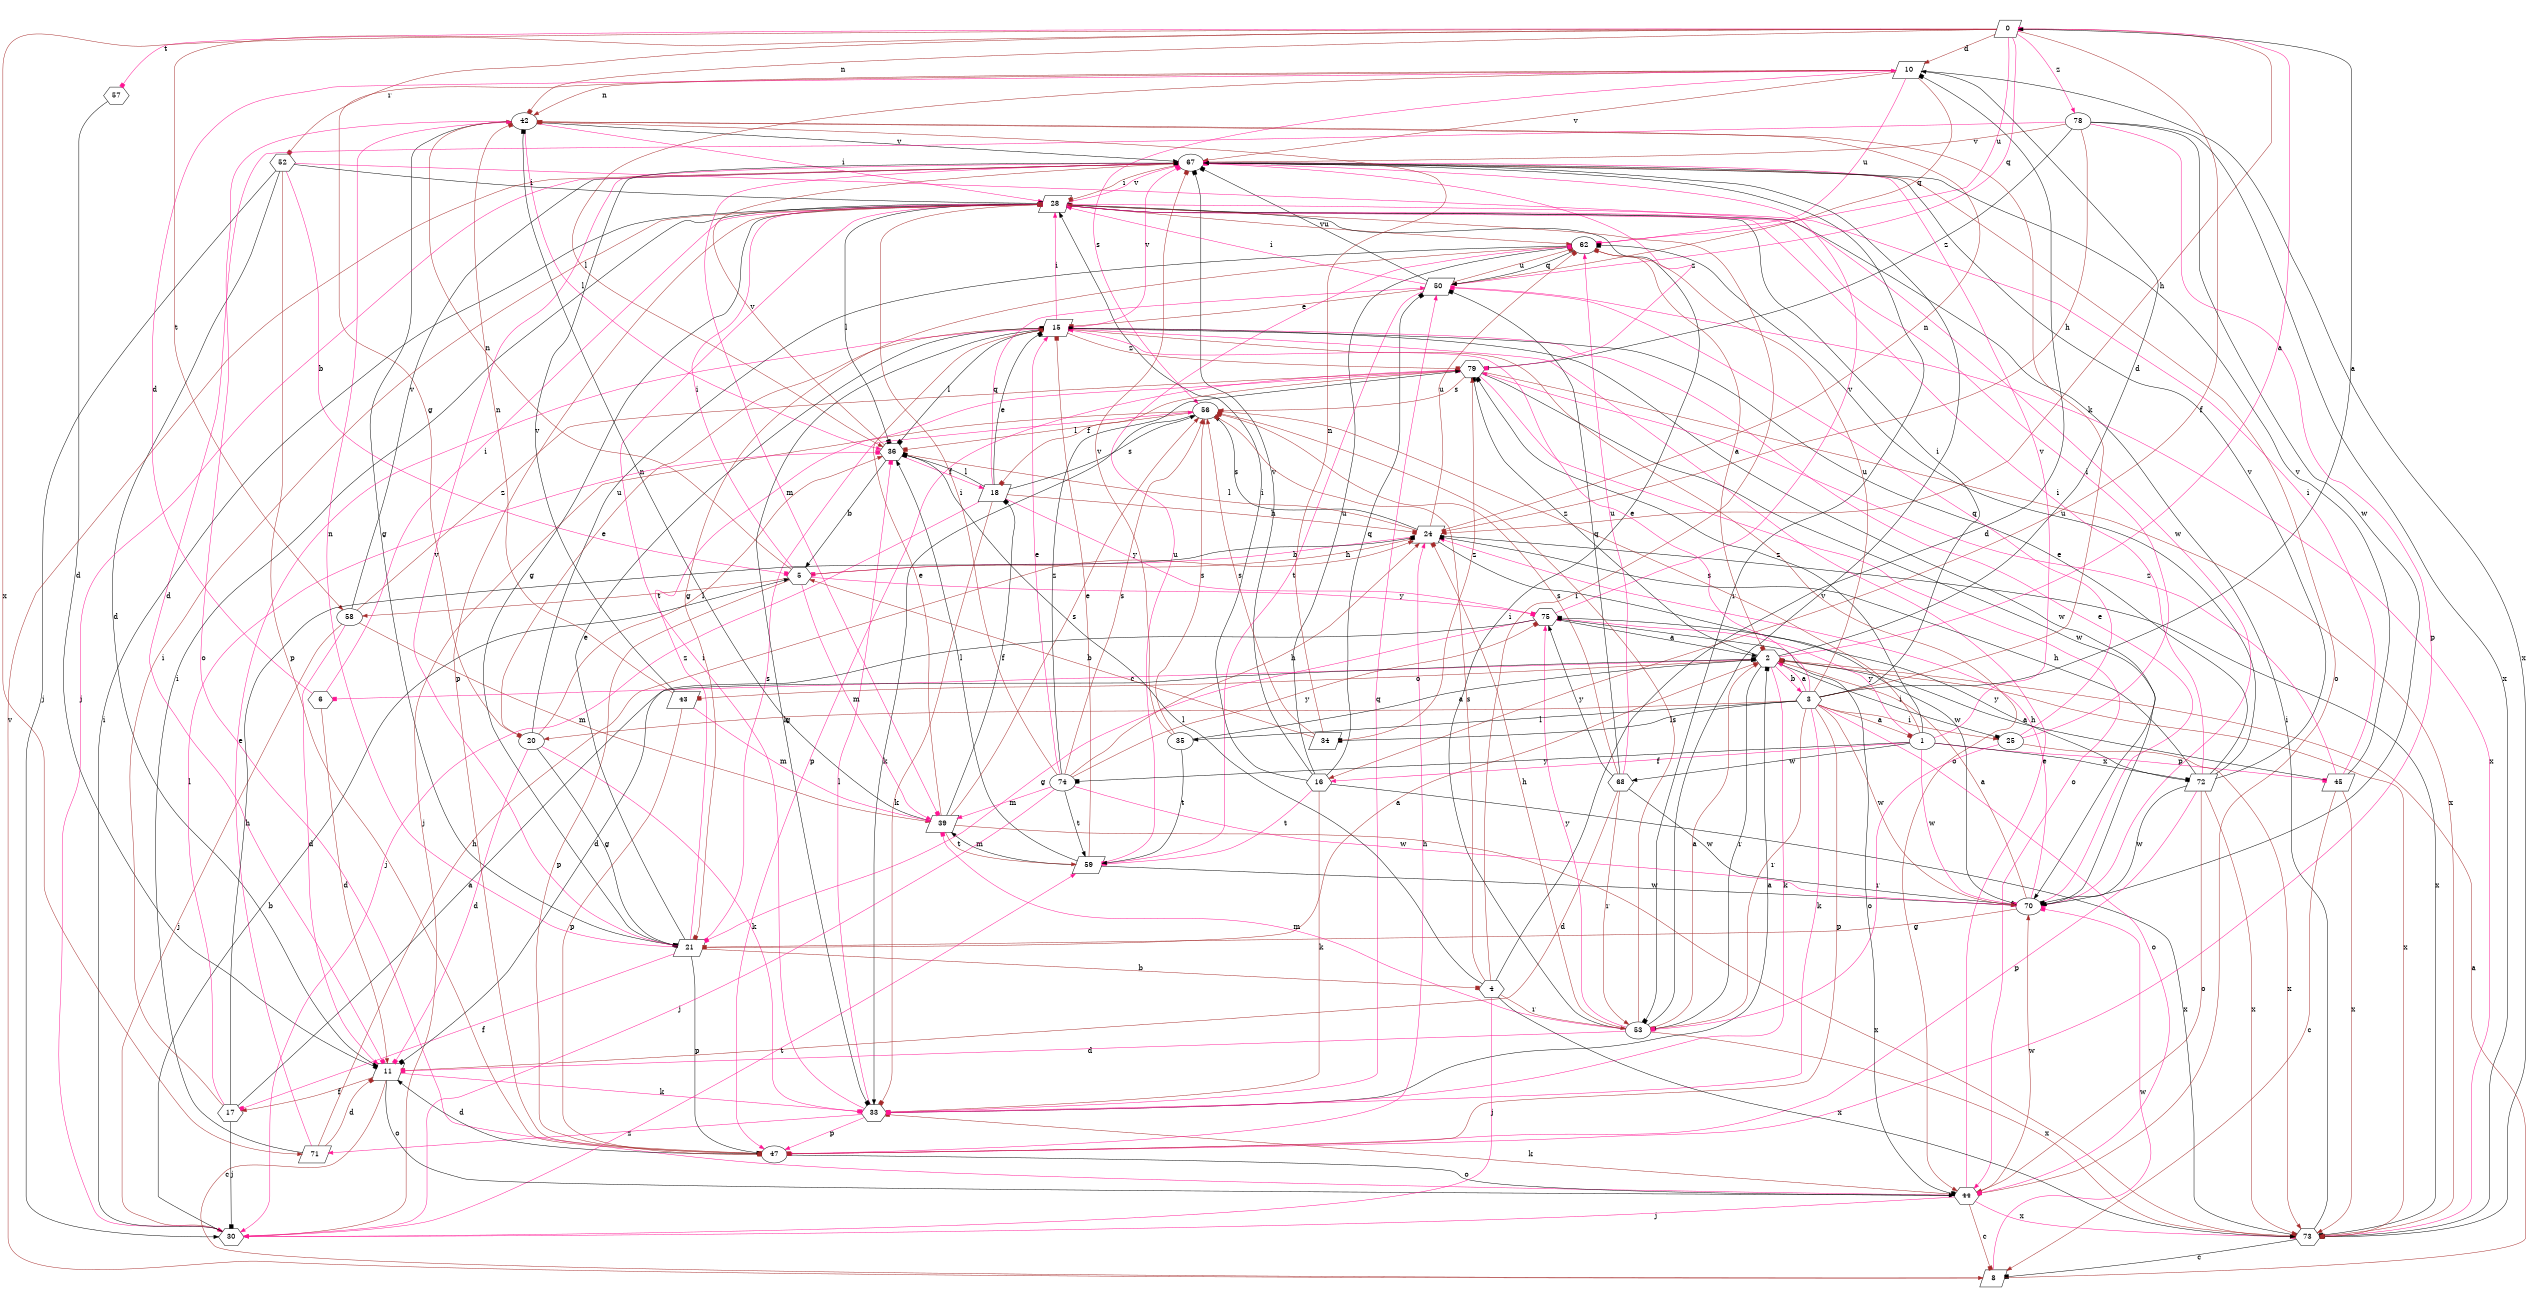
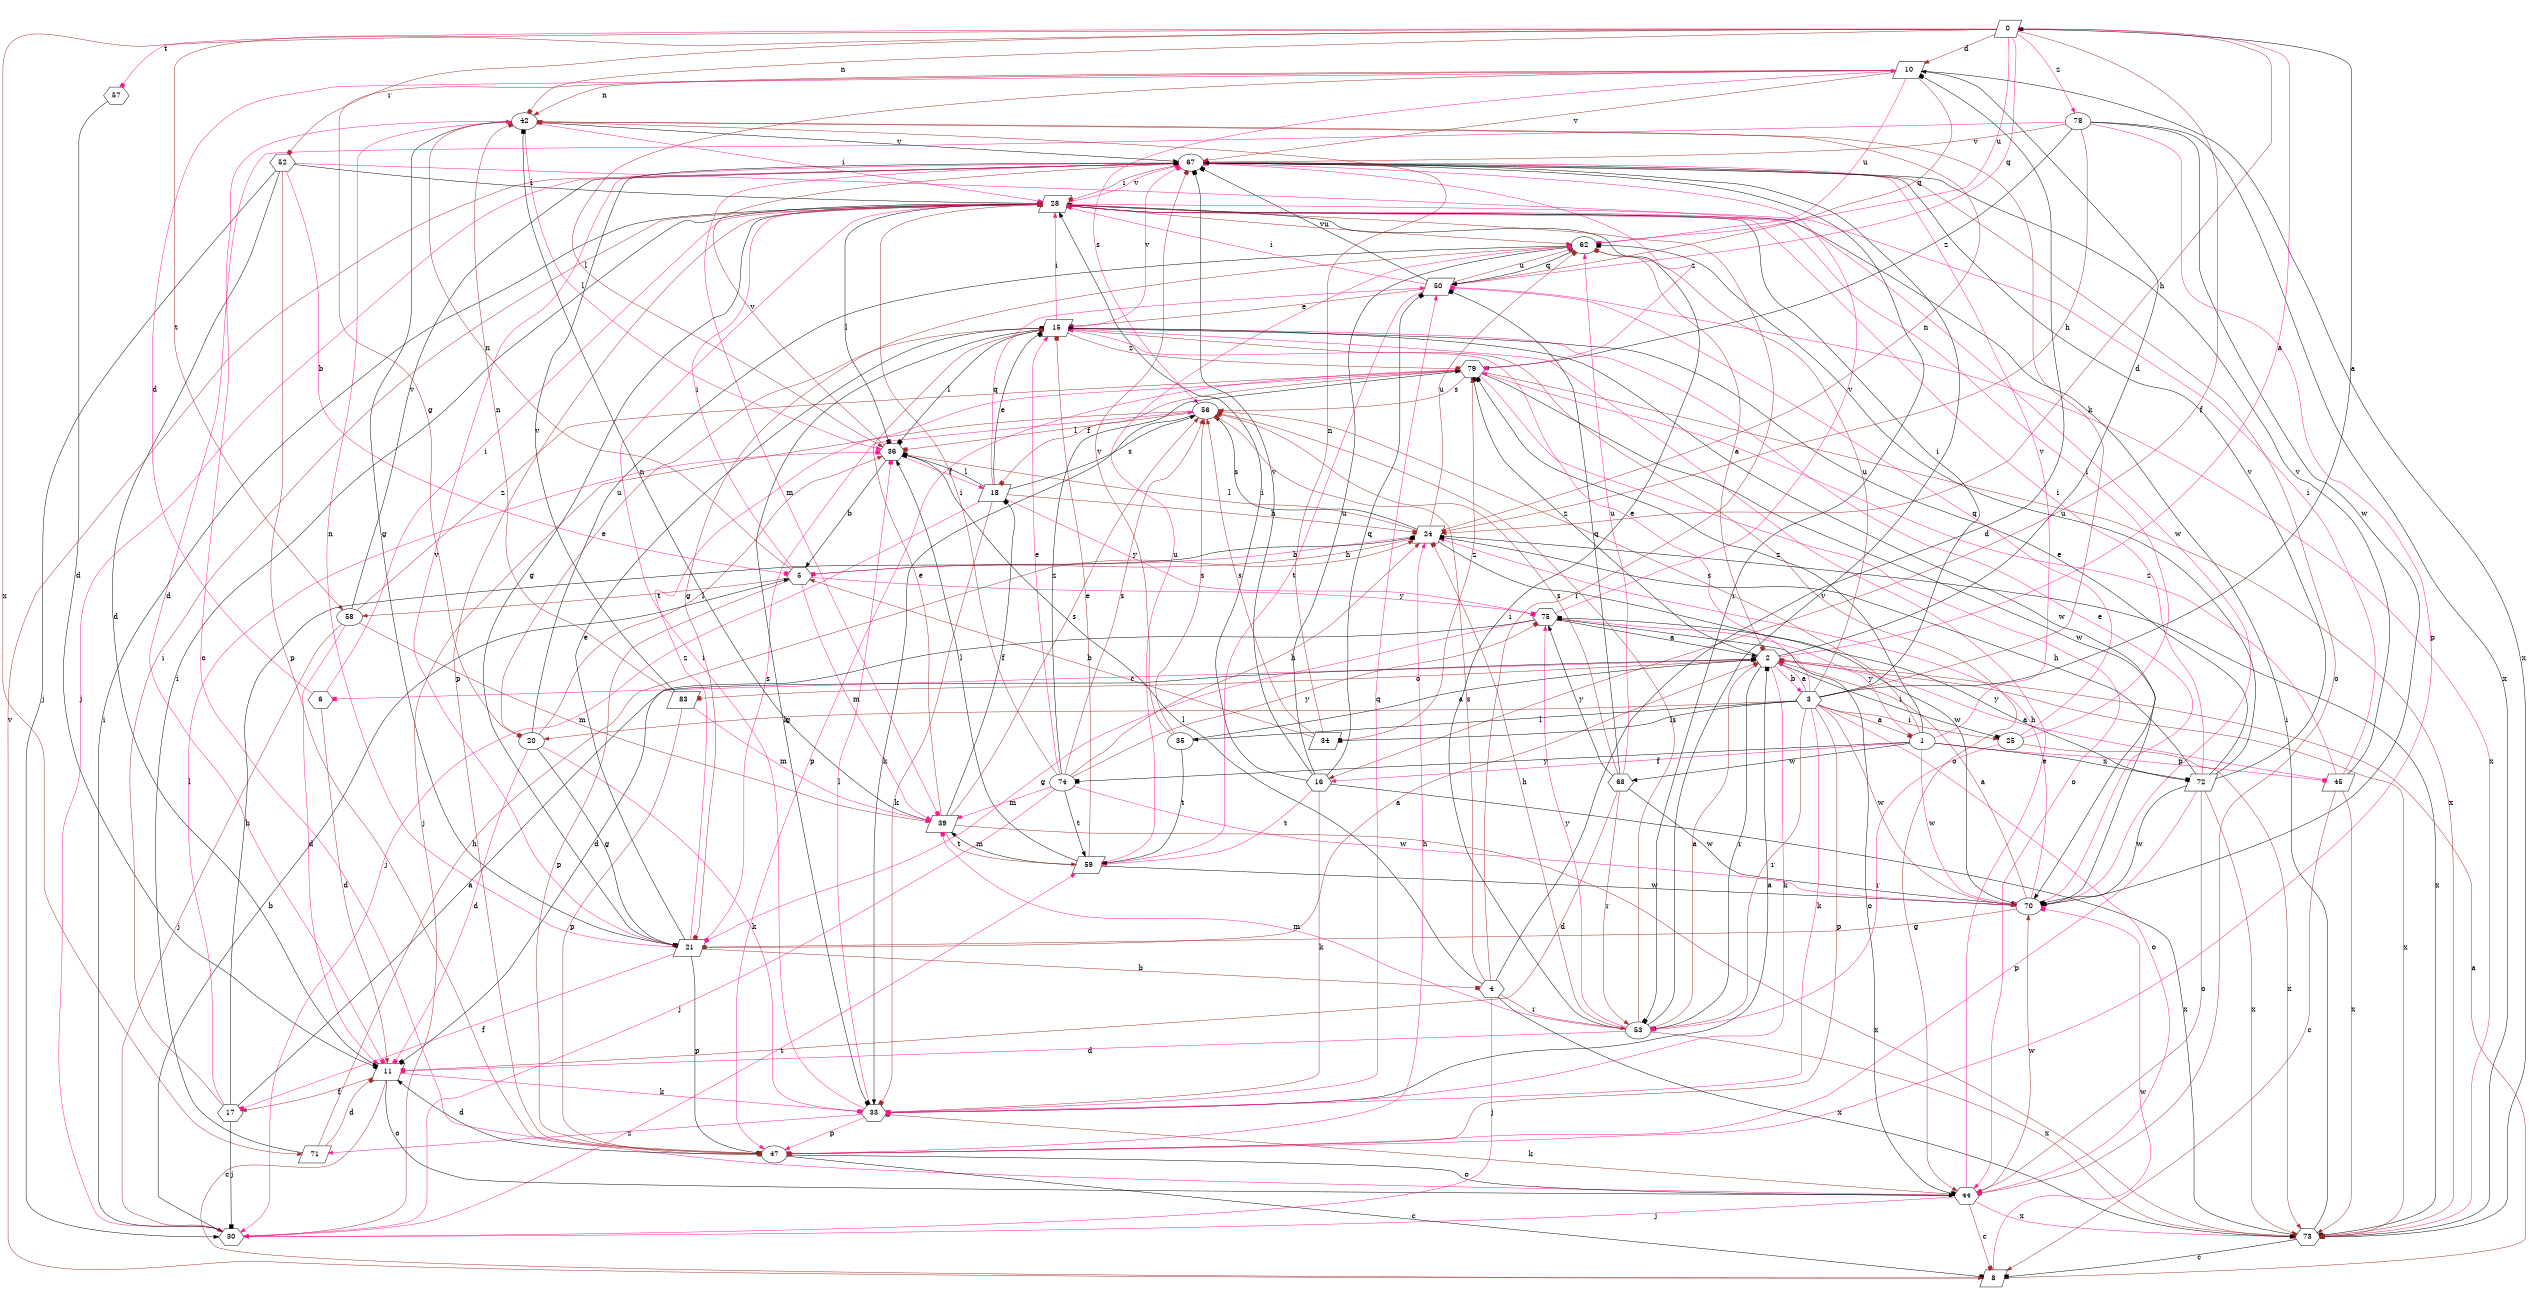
(665, 194) -> (665, 194)
(363, 493) -> none
(684, 700) -> (684, 700)
(2066, 734) -> (2066, 734)
none -> (1383, 1216)
